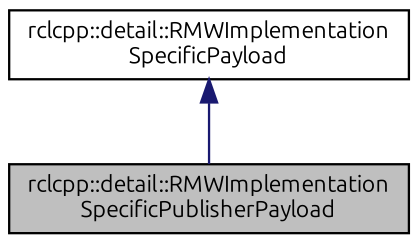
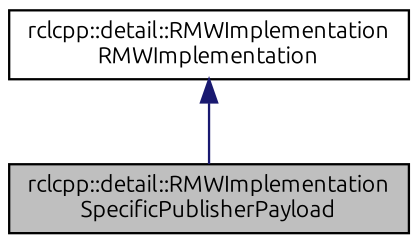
(209, 45) -> (209, 45)
